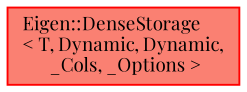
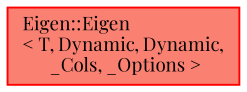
(123, 46) -> (123, 46)
